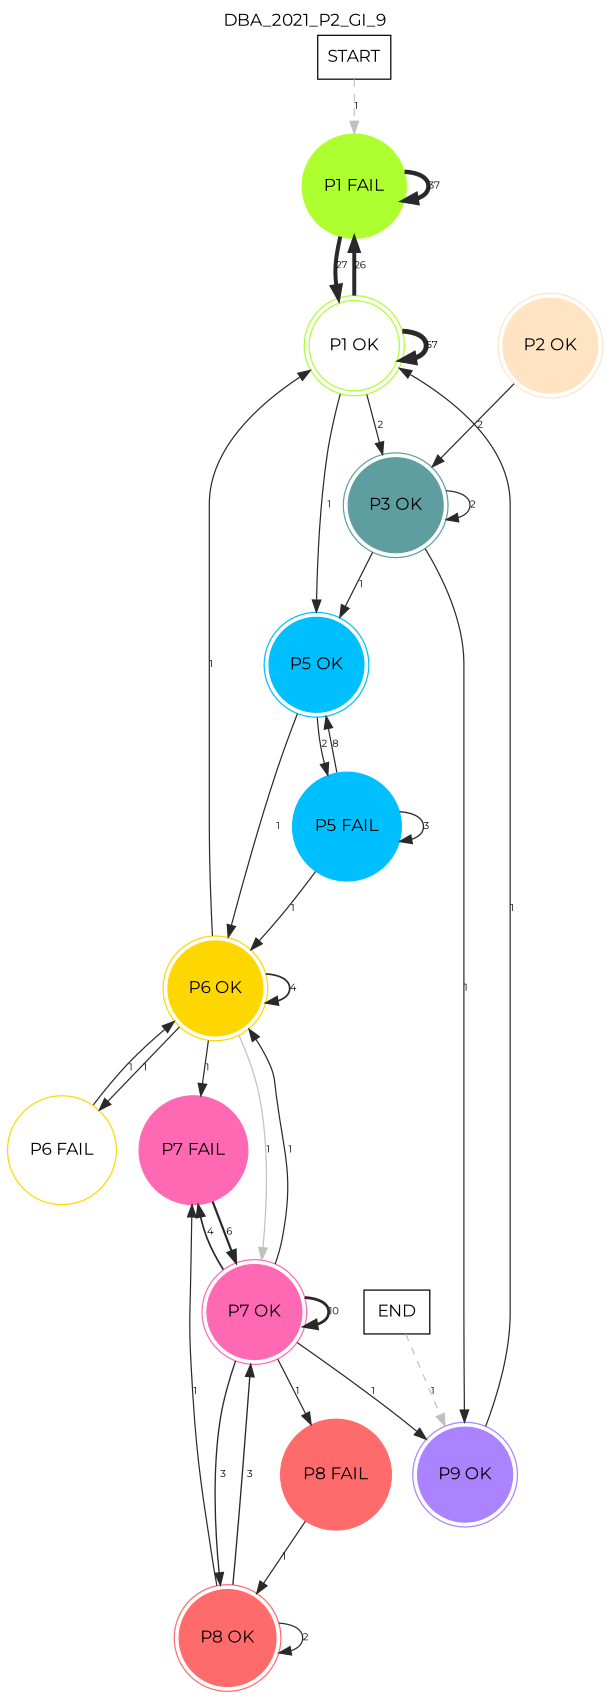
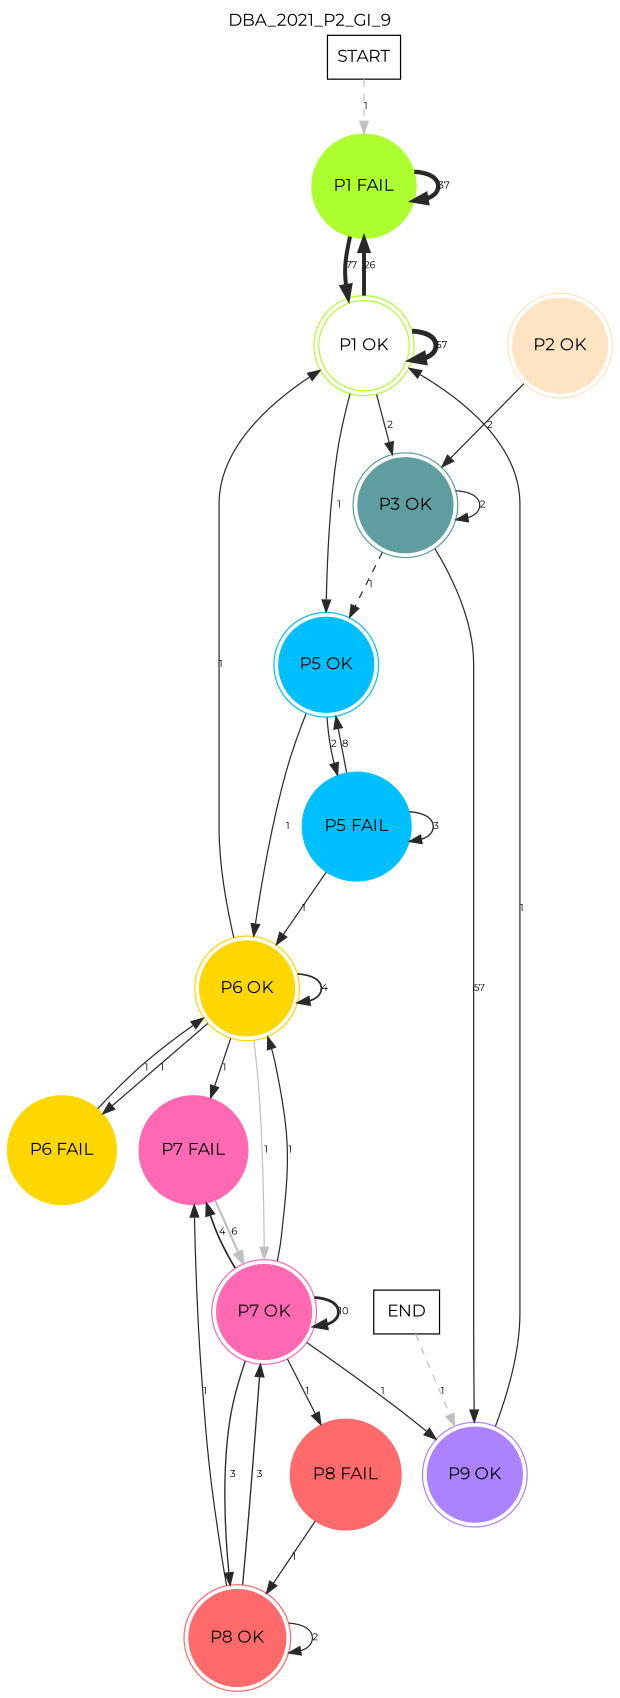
(342, 266) -> (352, 266)
(359, 579) -> (369, 579)
(466, 988) -> (480, 988)
(62, 1150) -> (62, 1150)
(222, 1226) -> (227, 1226)
